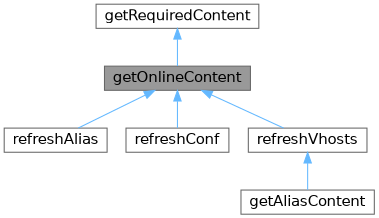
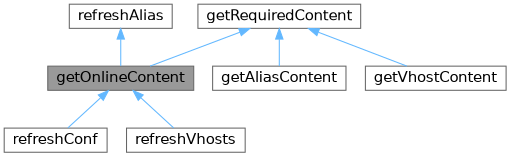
none -> (436, 78)
(112, 112) -> (121, 53)
(308, 177) -> (279, 53)
